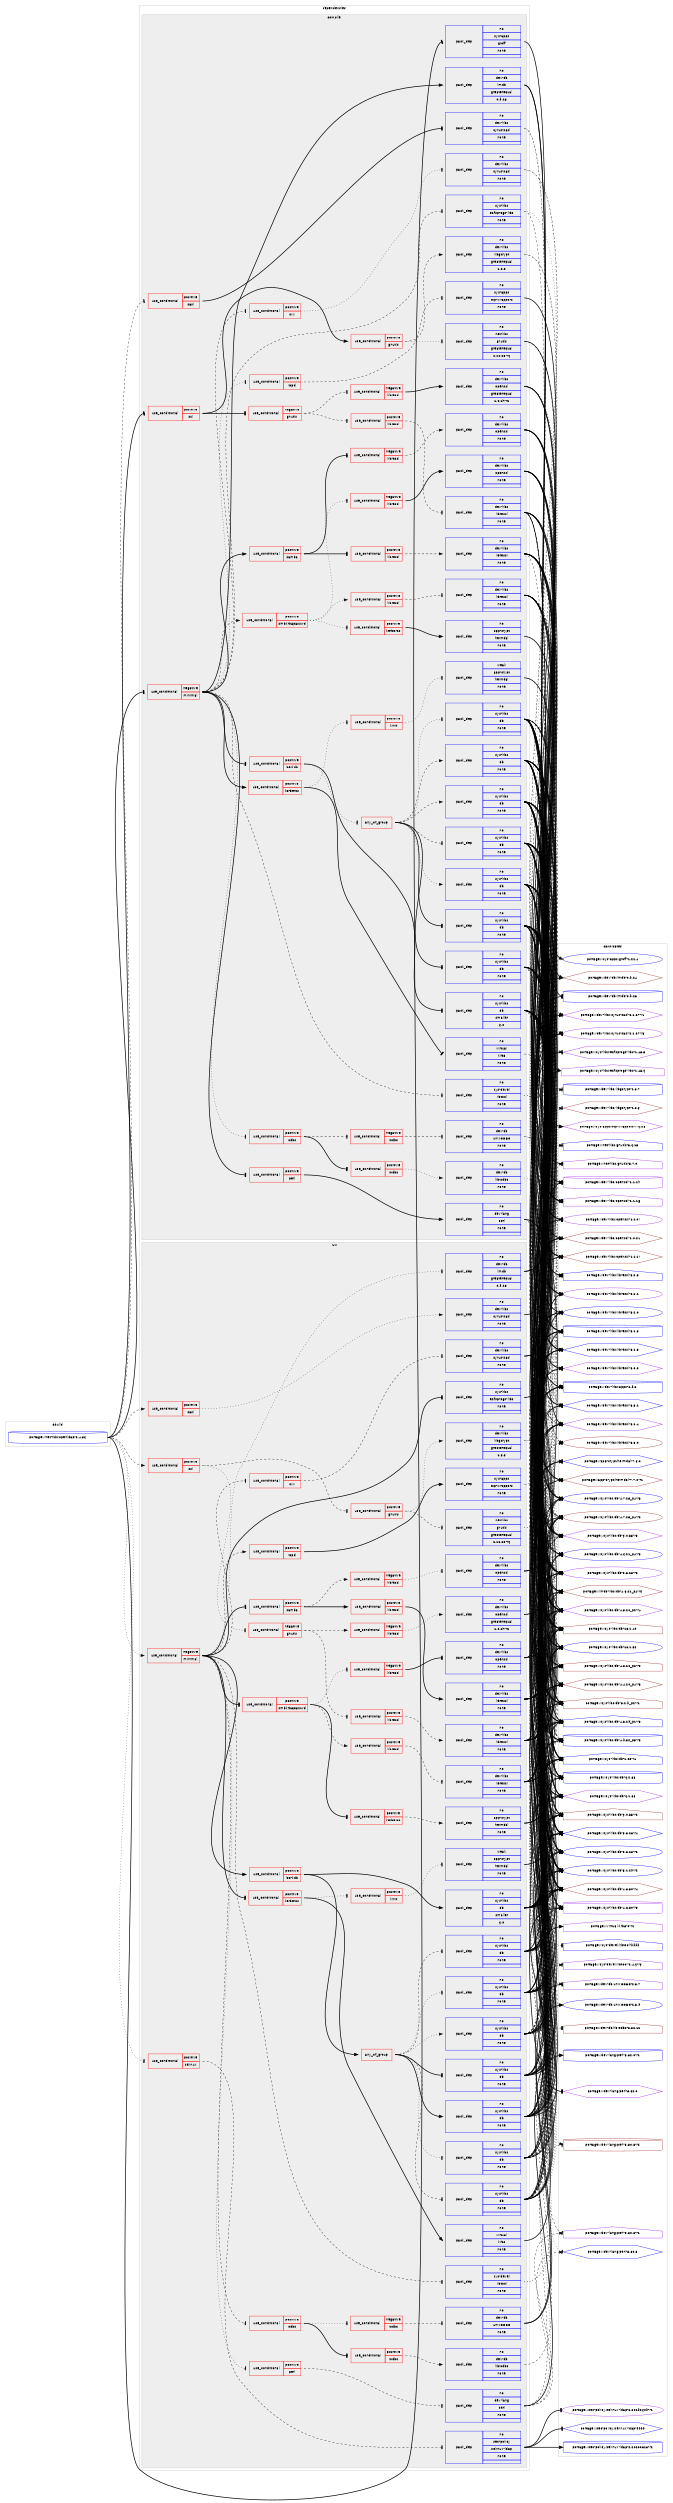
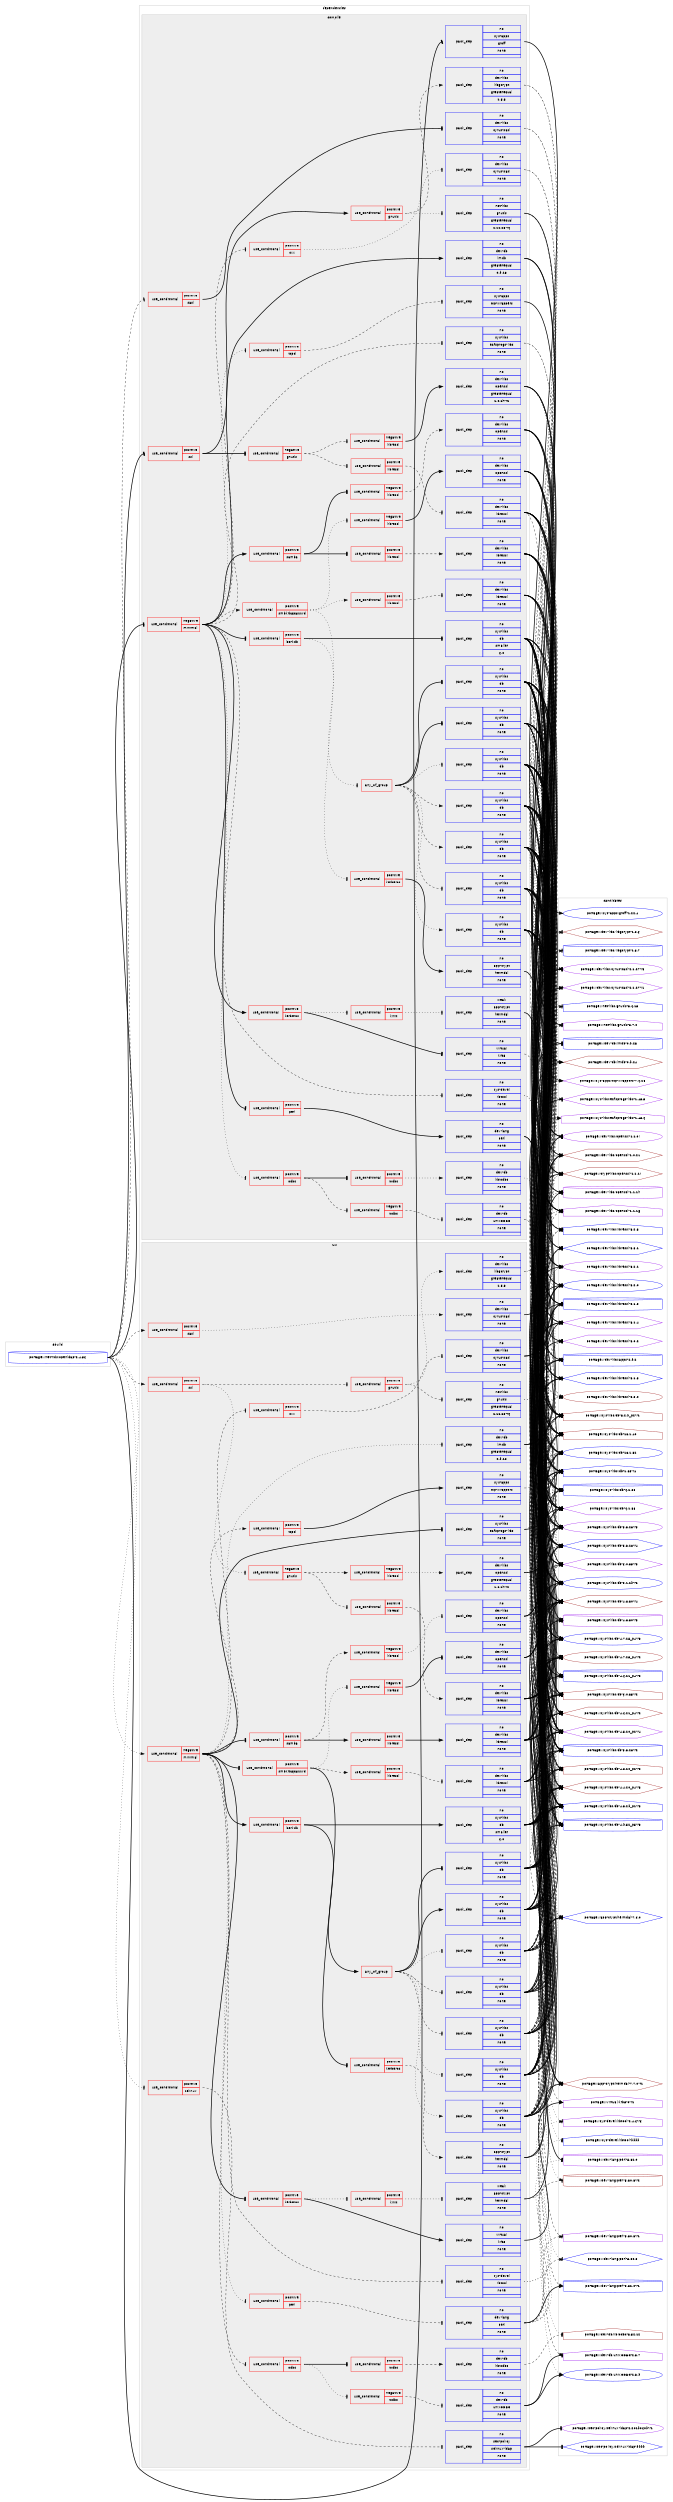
(613, 1257) -> (613, 1174)
(613, 1554) -> (613, 1676)
(613, 1592) -> (613, 1713)
(613, 1852) -> (613, 1750)
(613, 2091) -> (613, 2160)
(613, 2447) -> none
